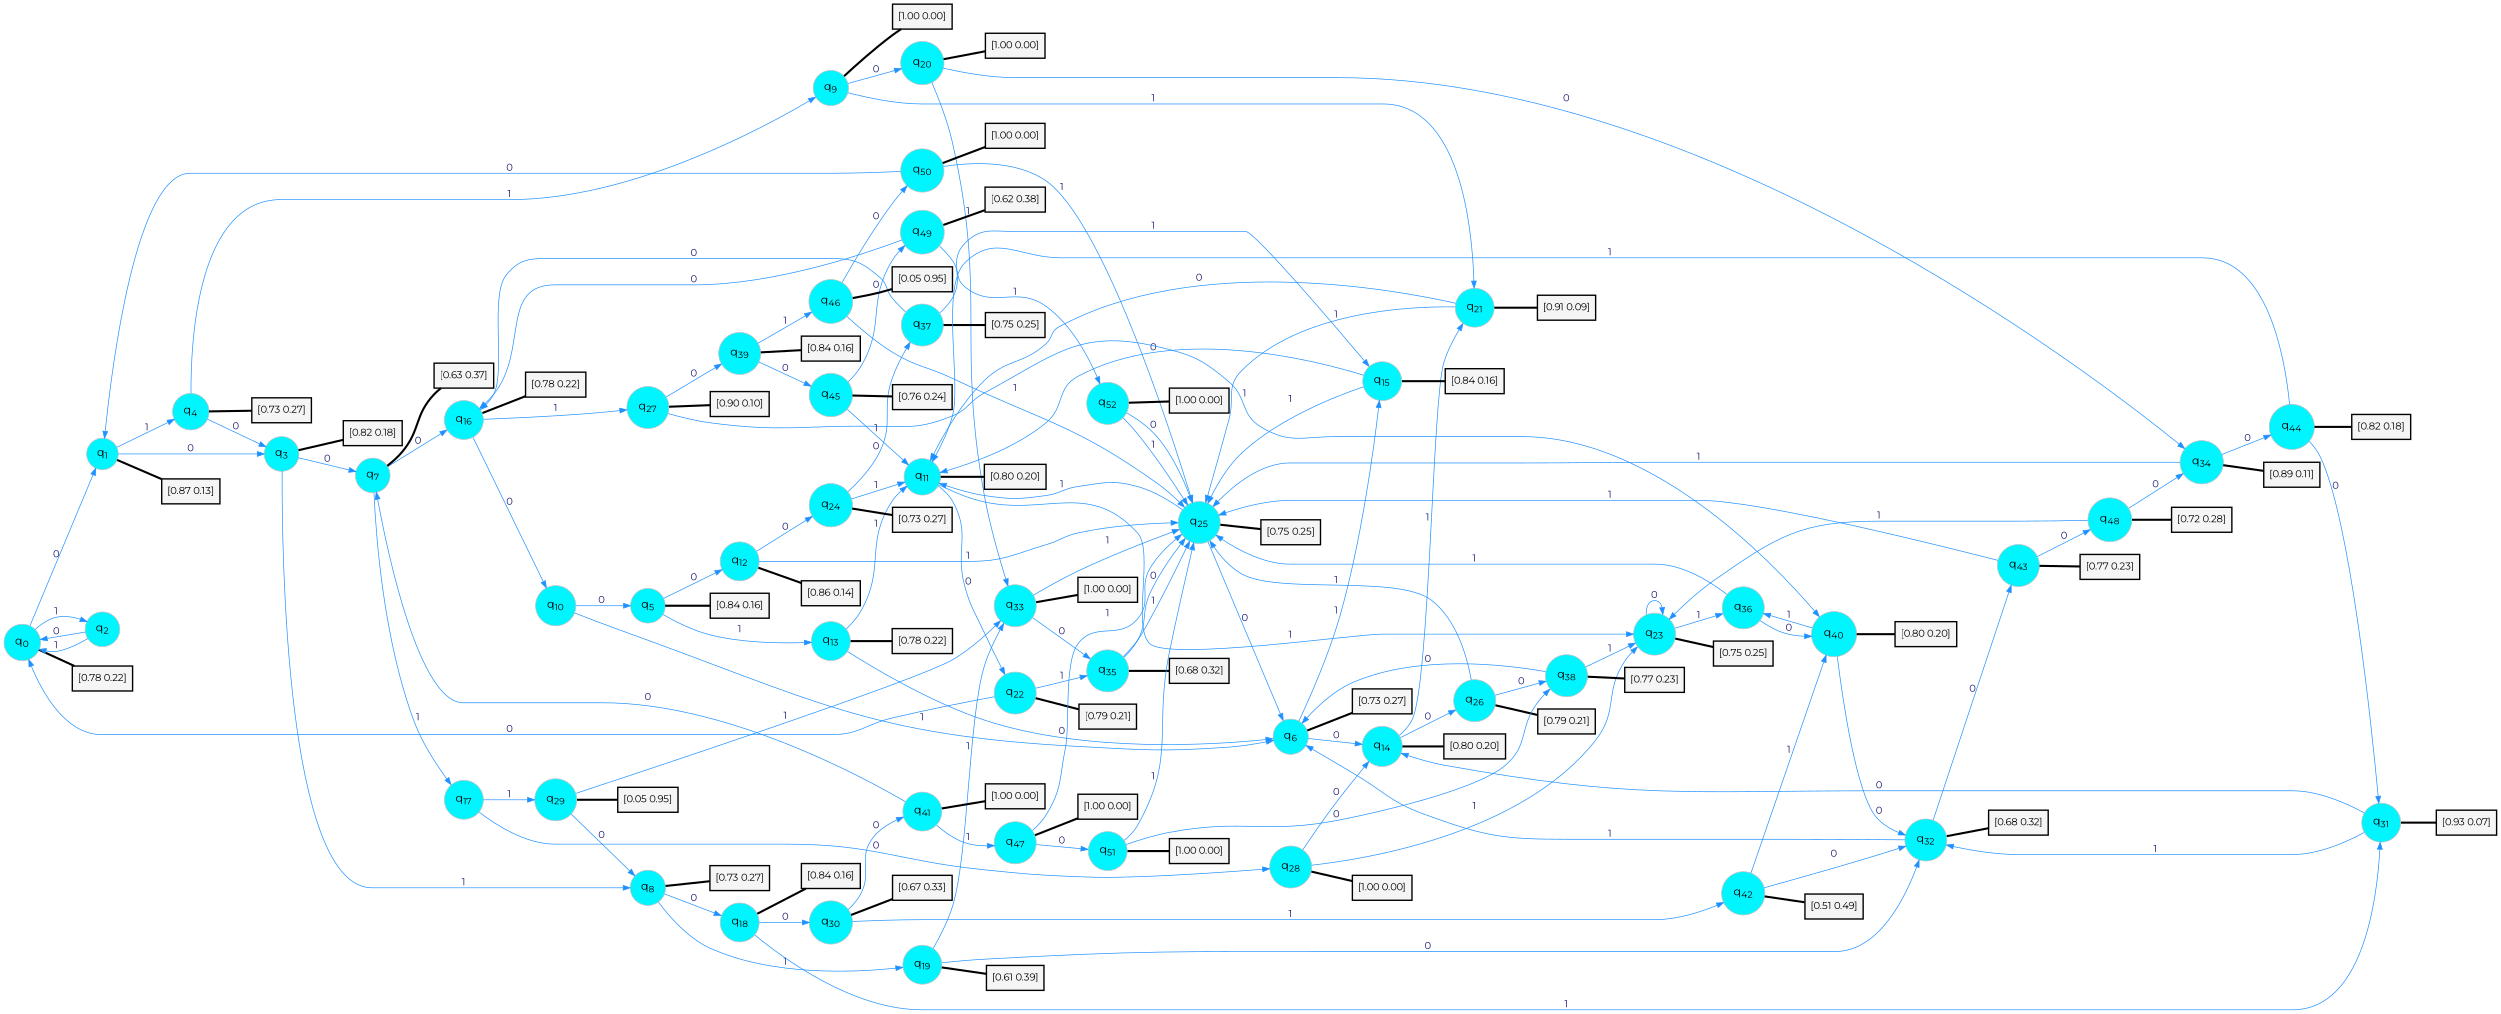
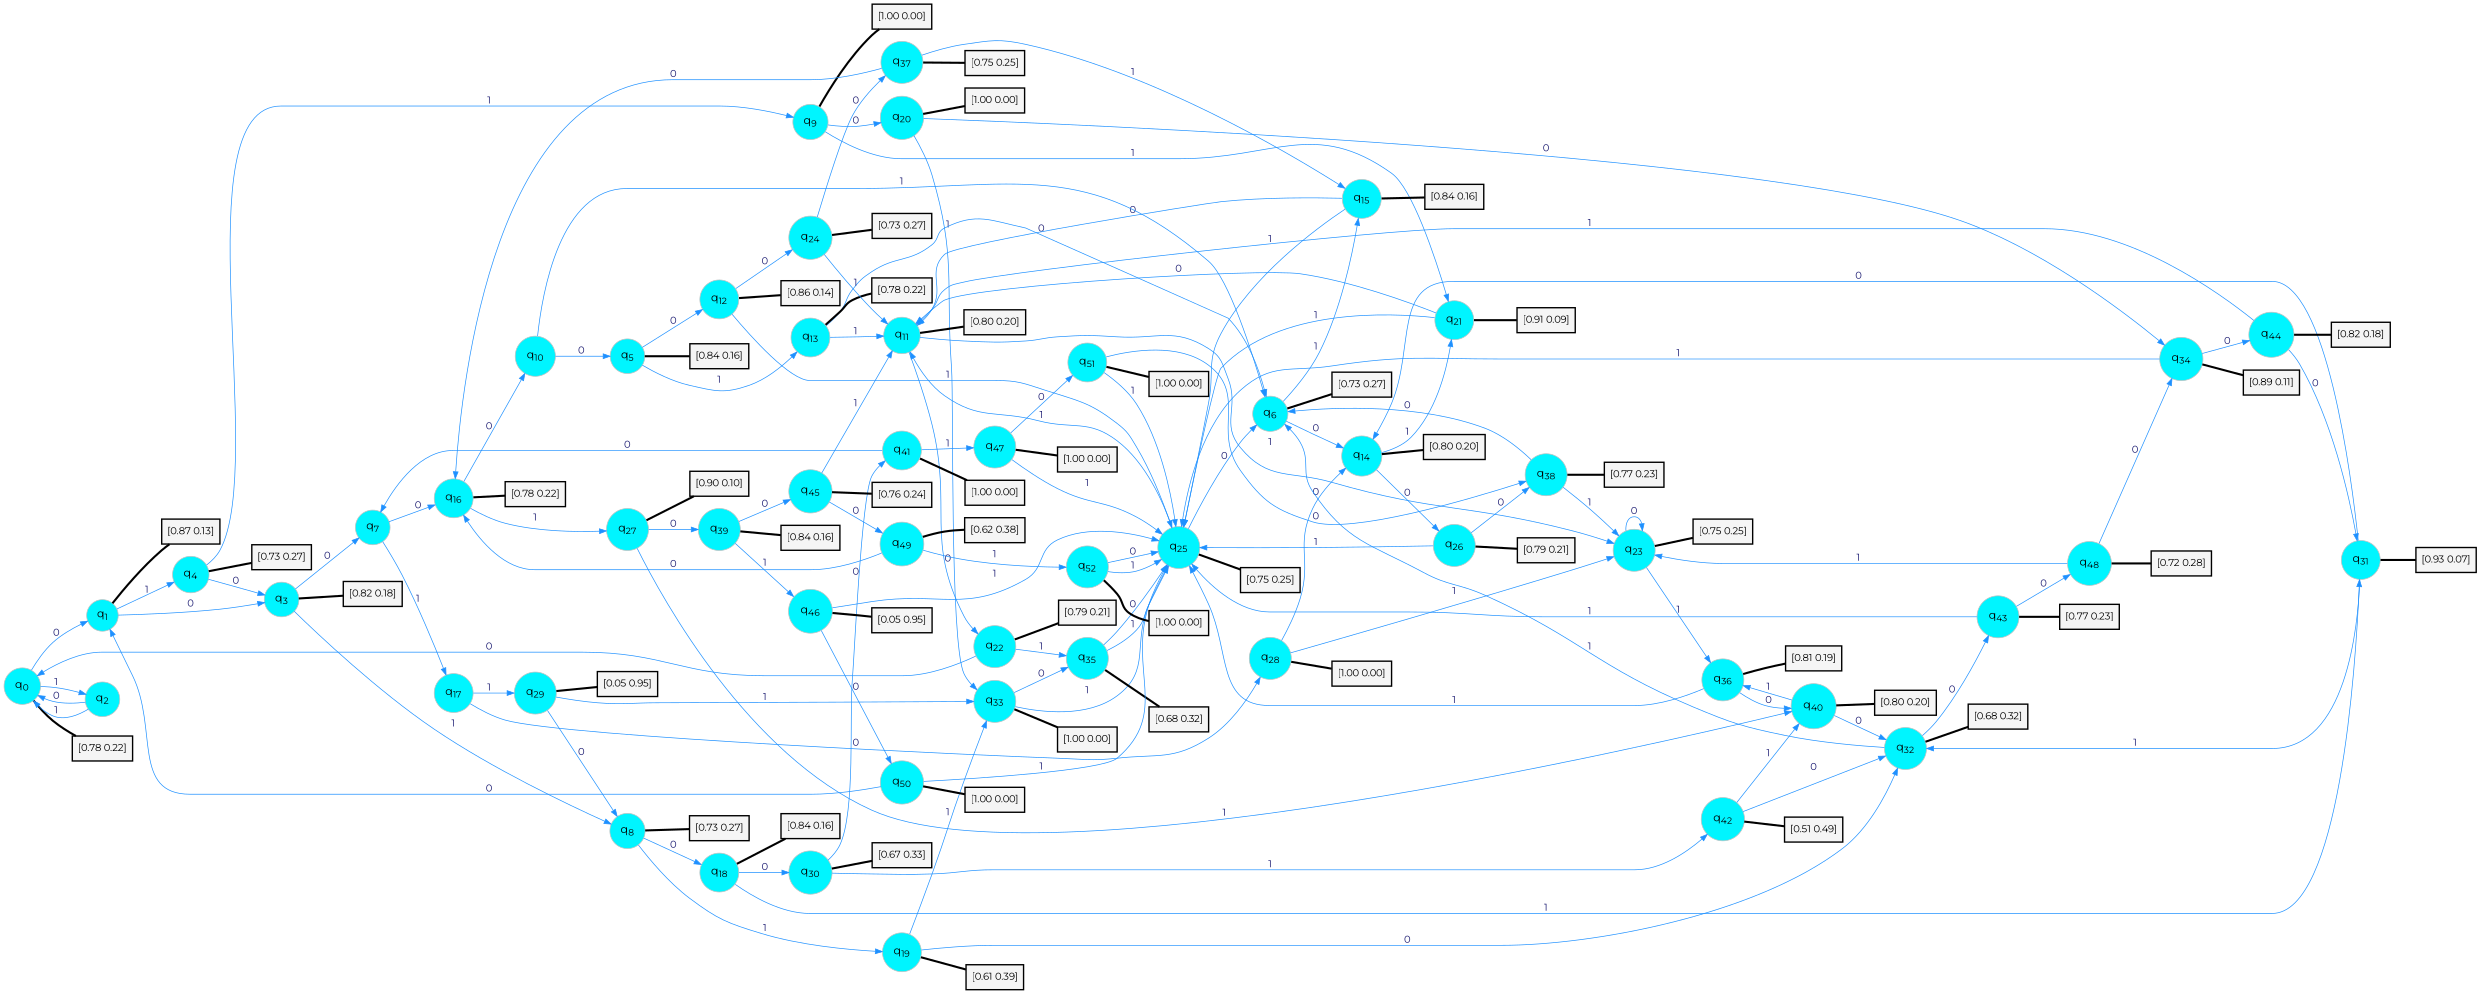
(464, 376) -> none
none -> (1814, 658)
